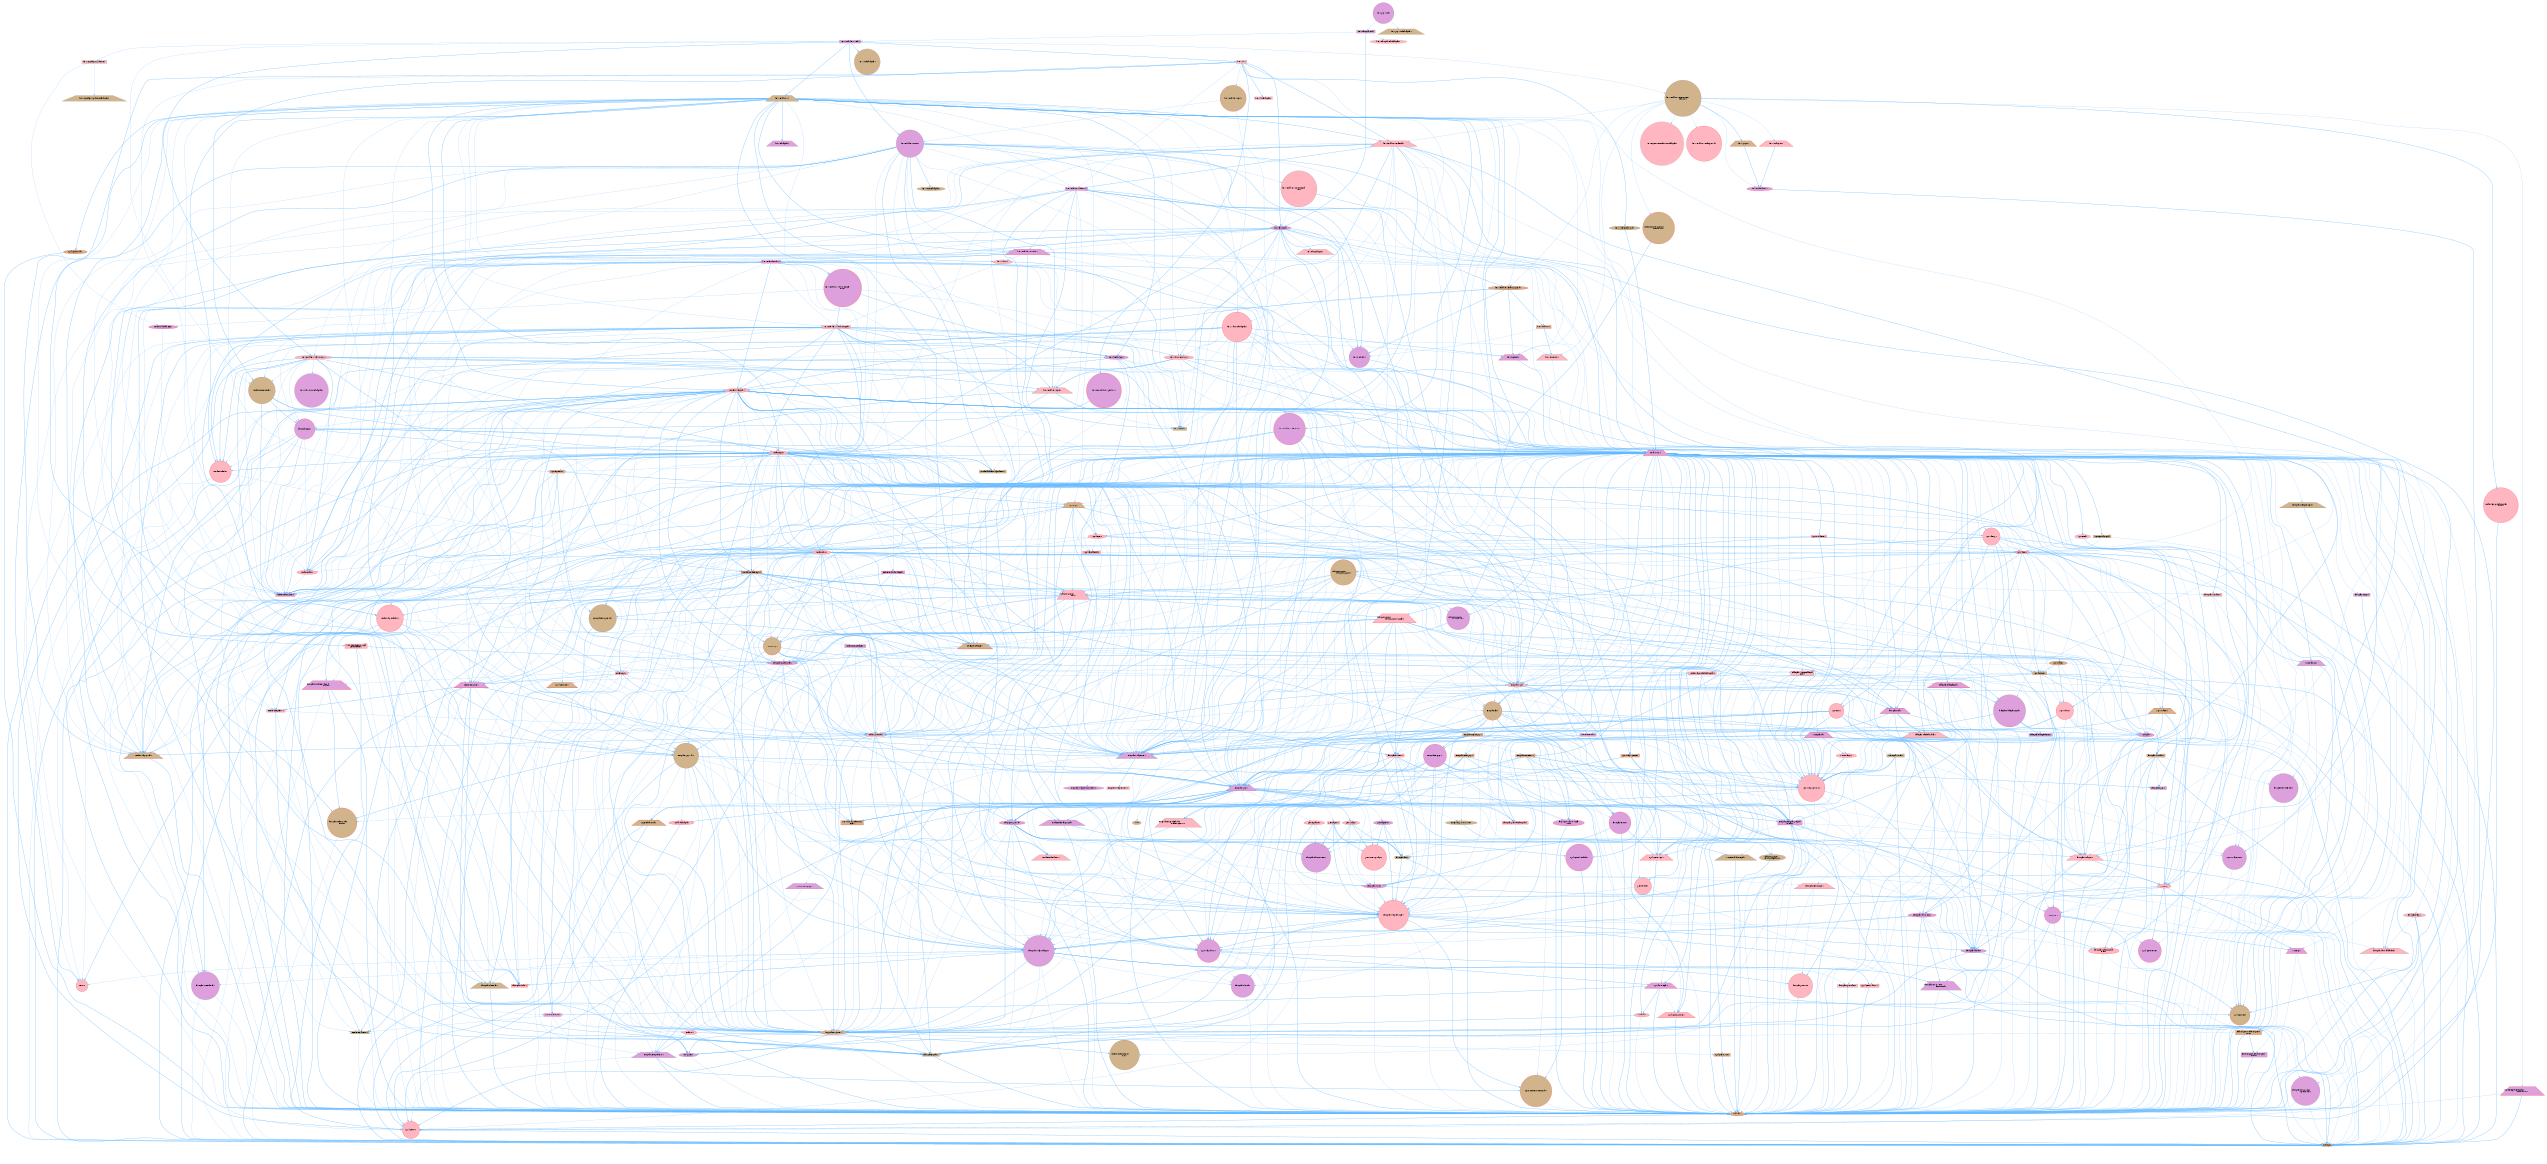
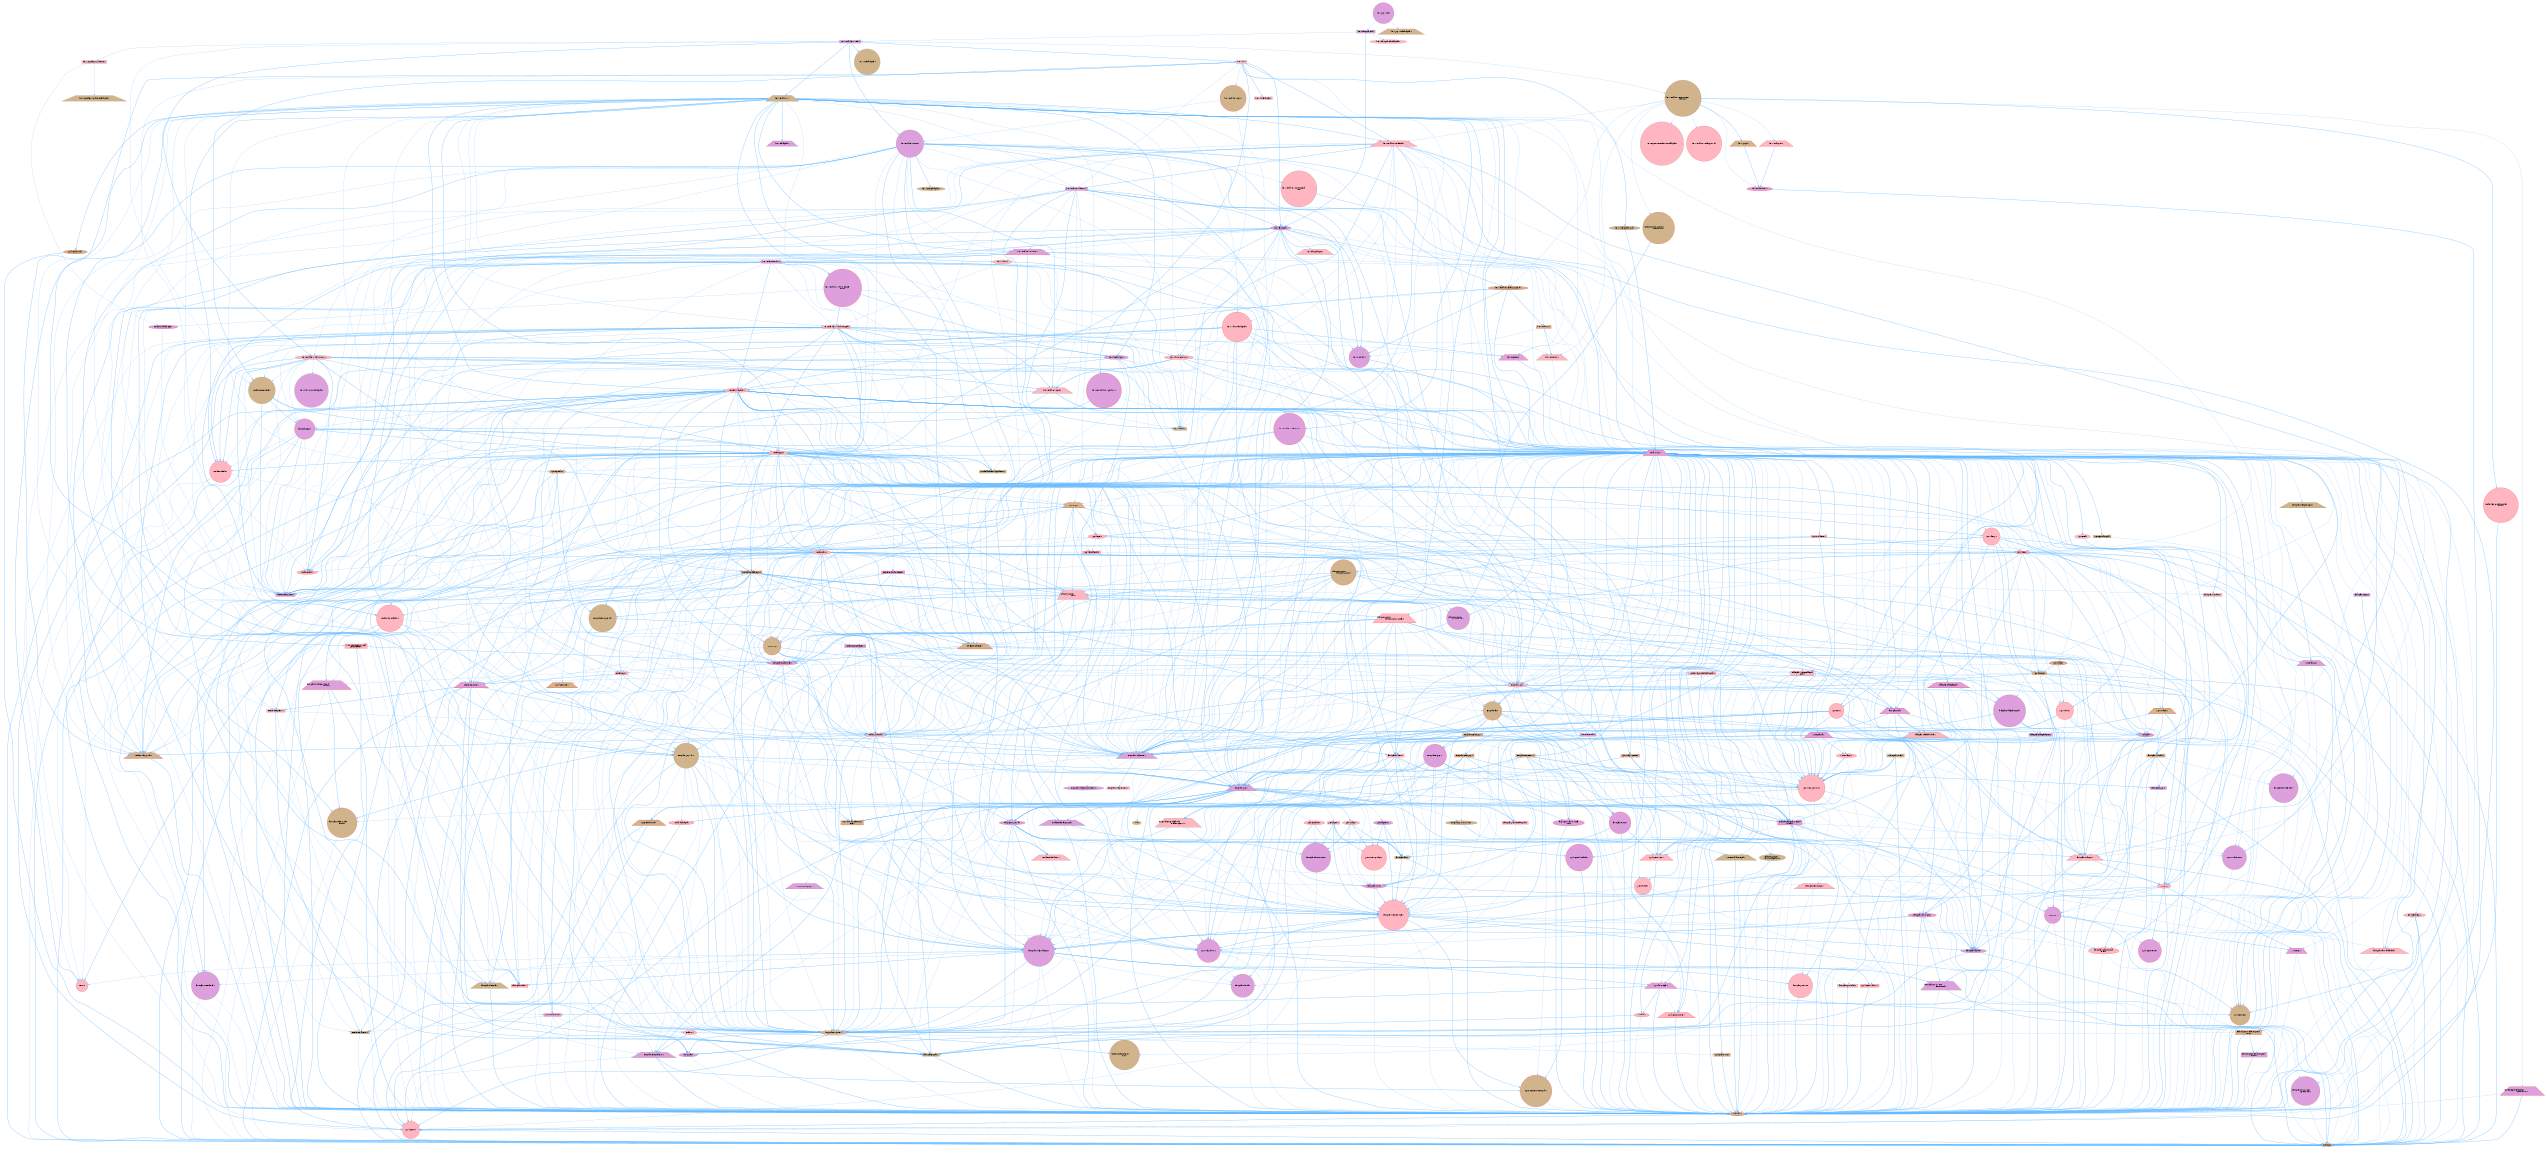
(1511, 322) -> (1530, 402)
(913, 617) -> (1062, 587)
